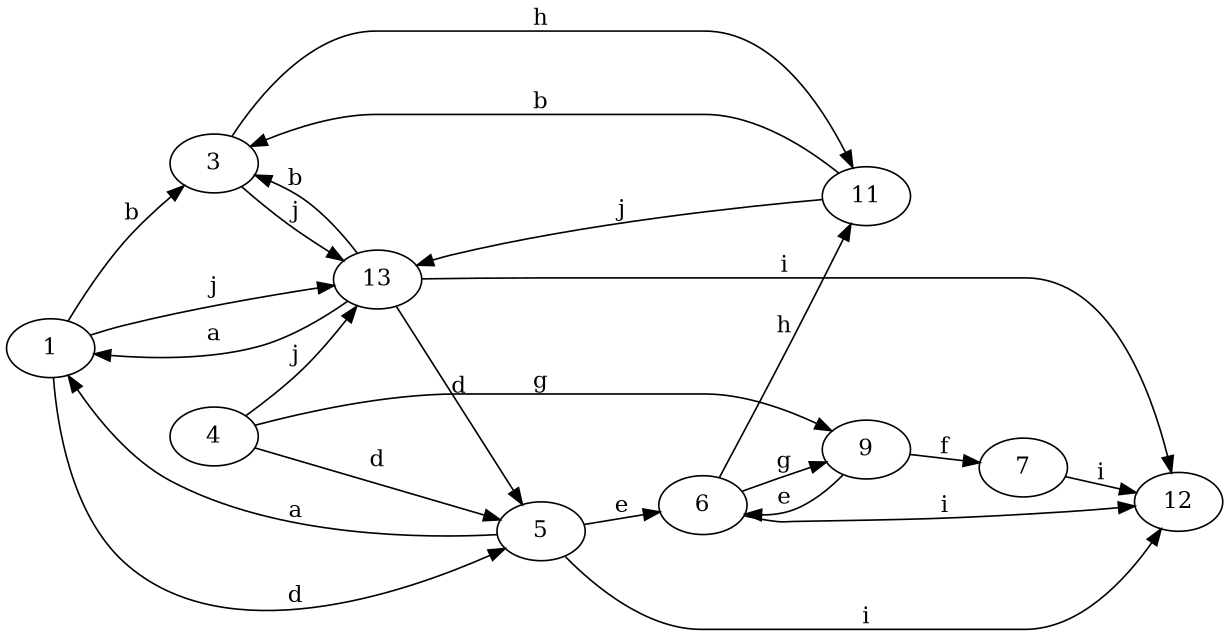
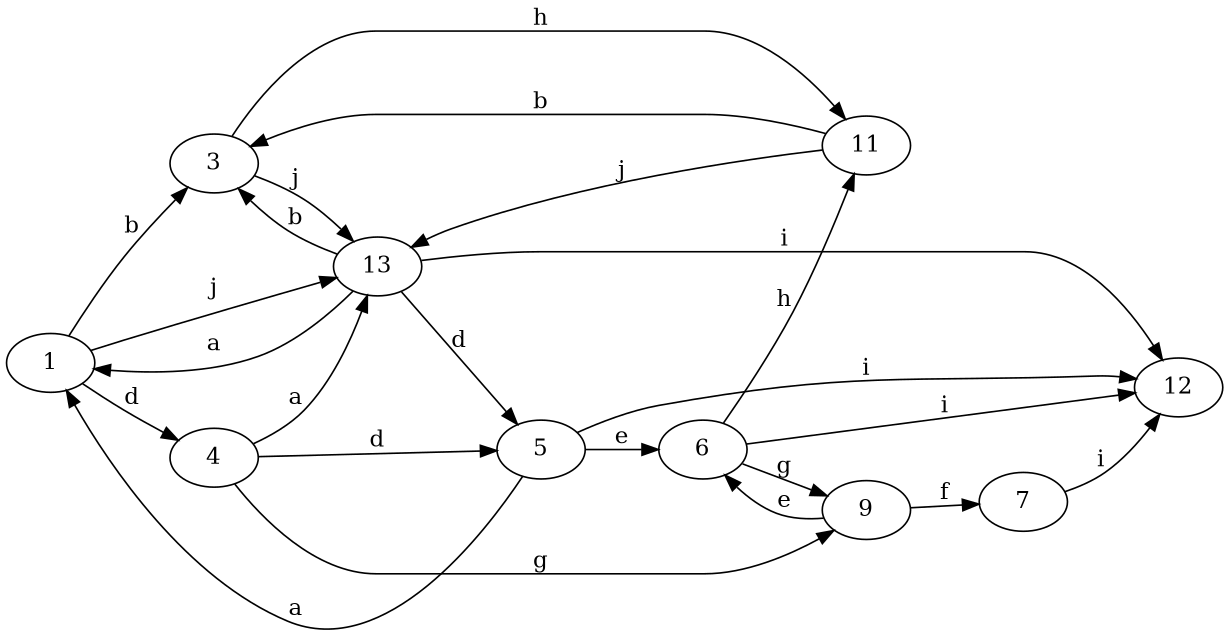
(296, 356) -> (296, 398)
(205, 603) -> (122, 409)
